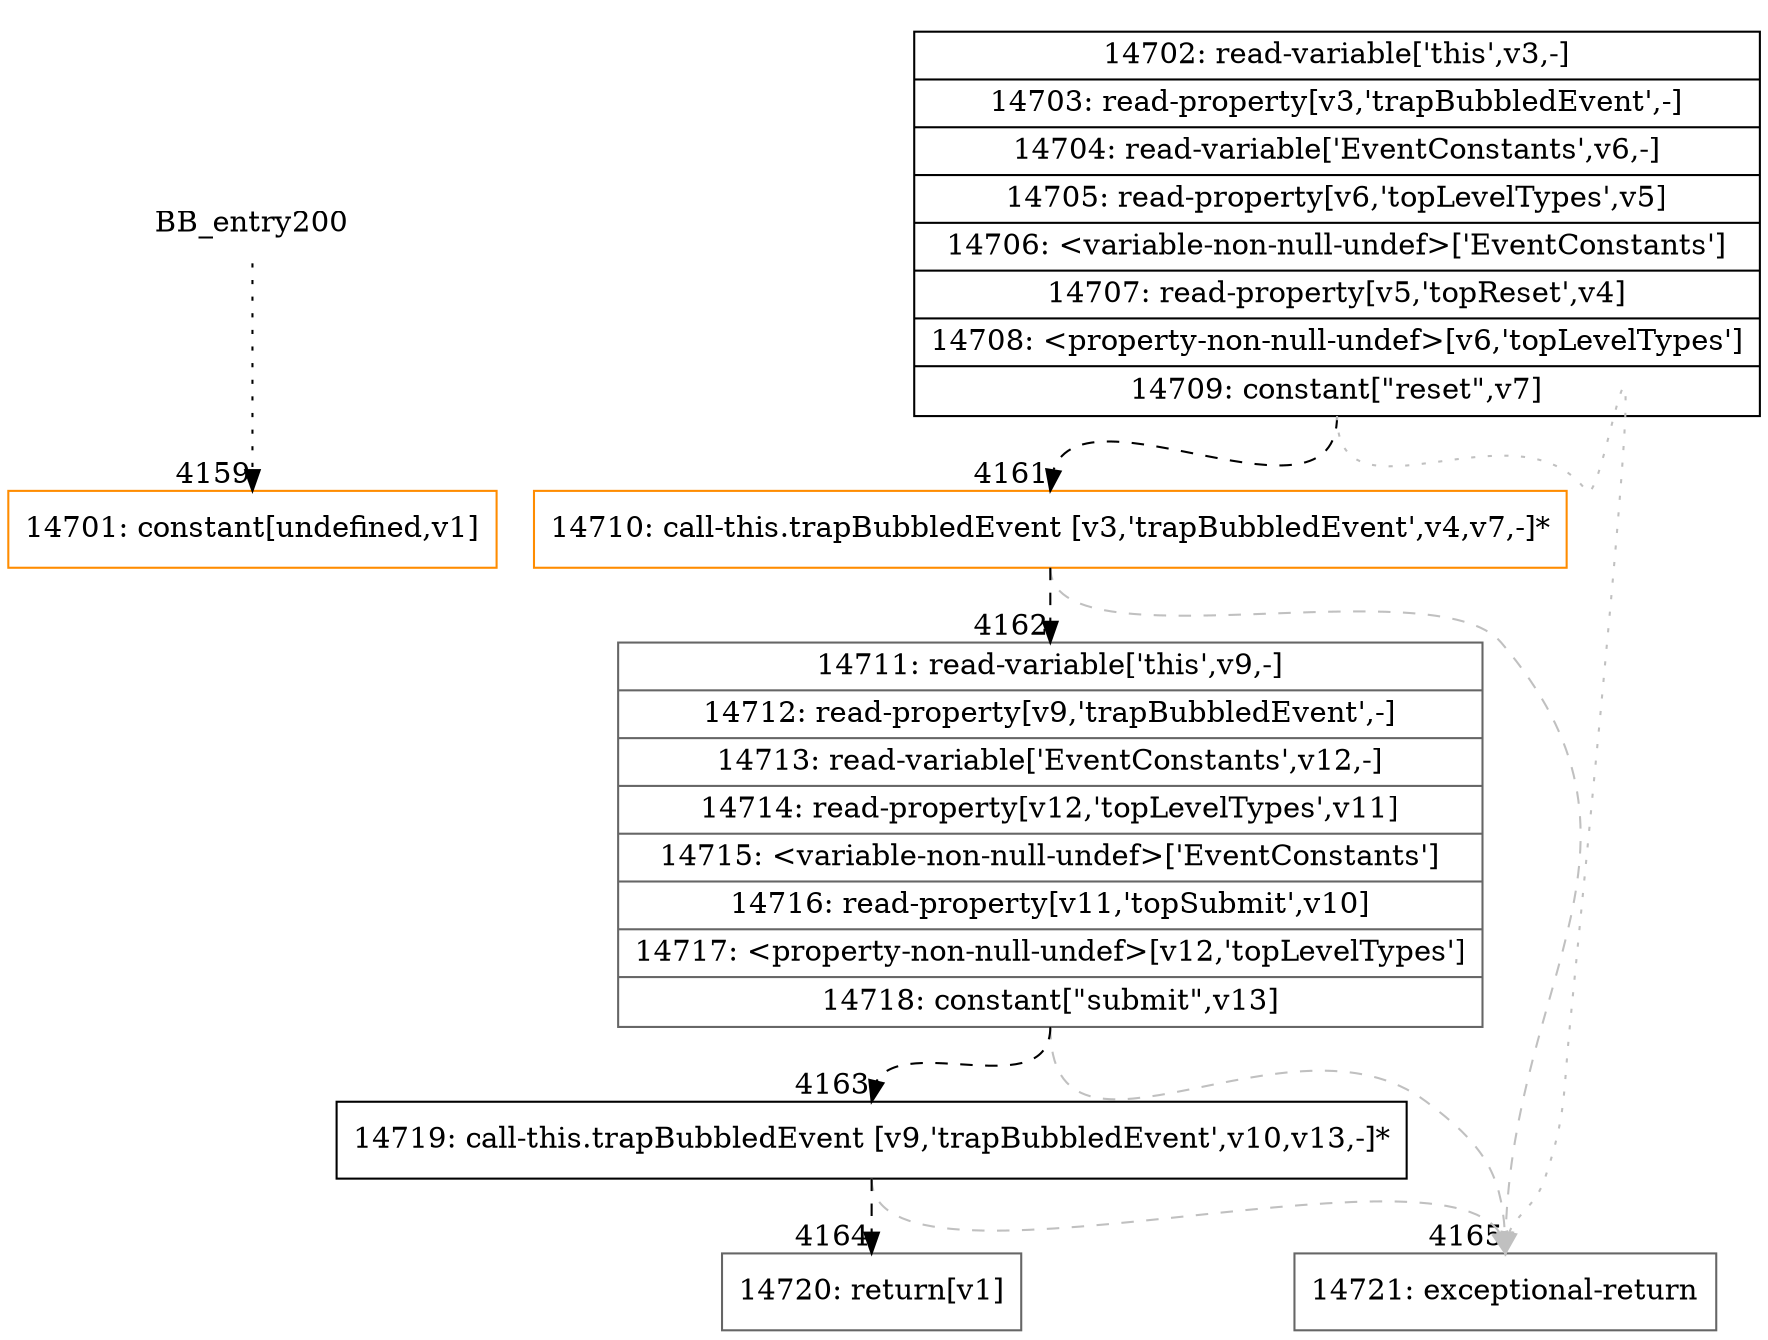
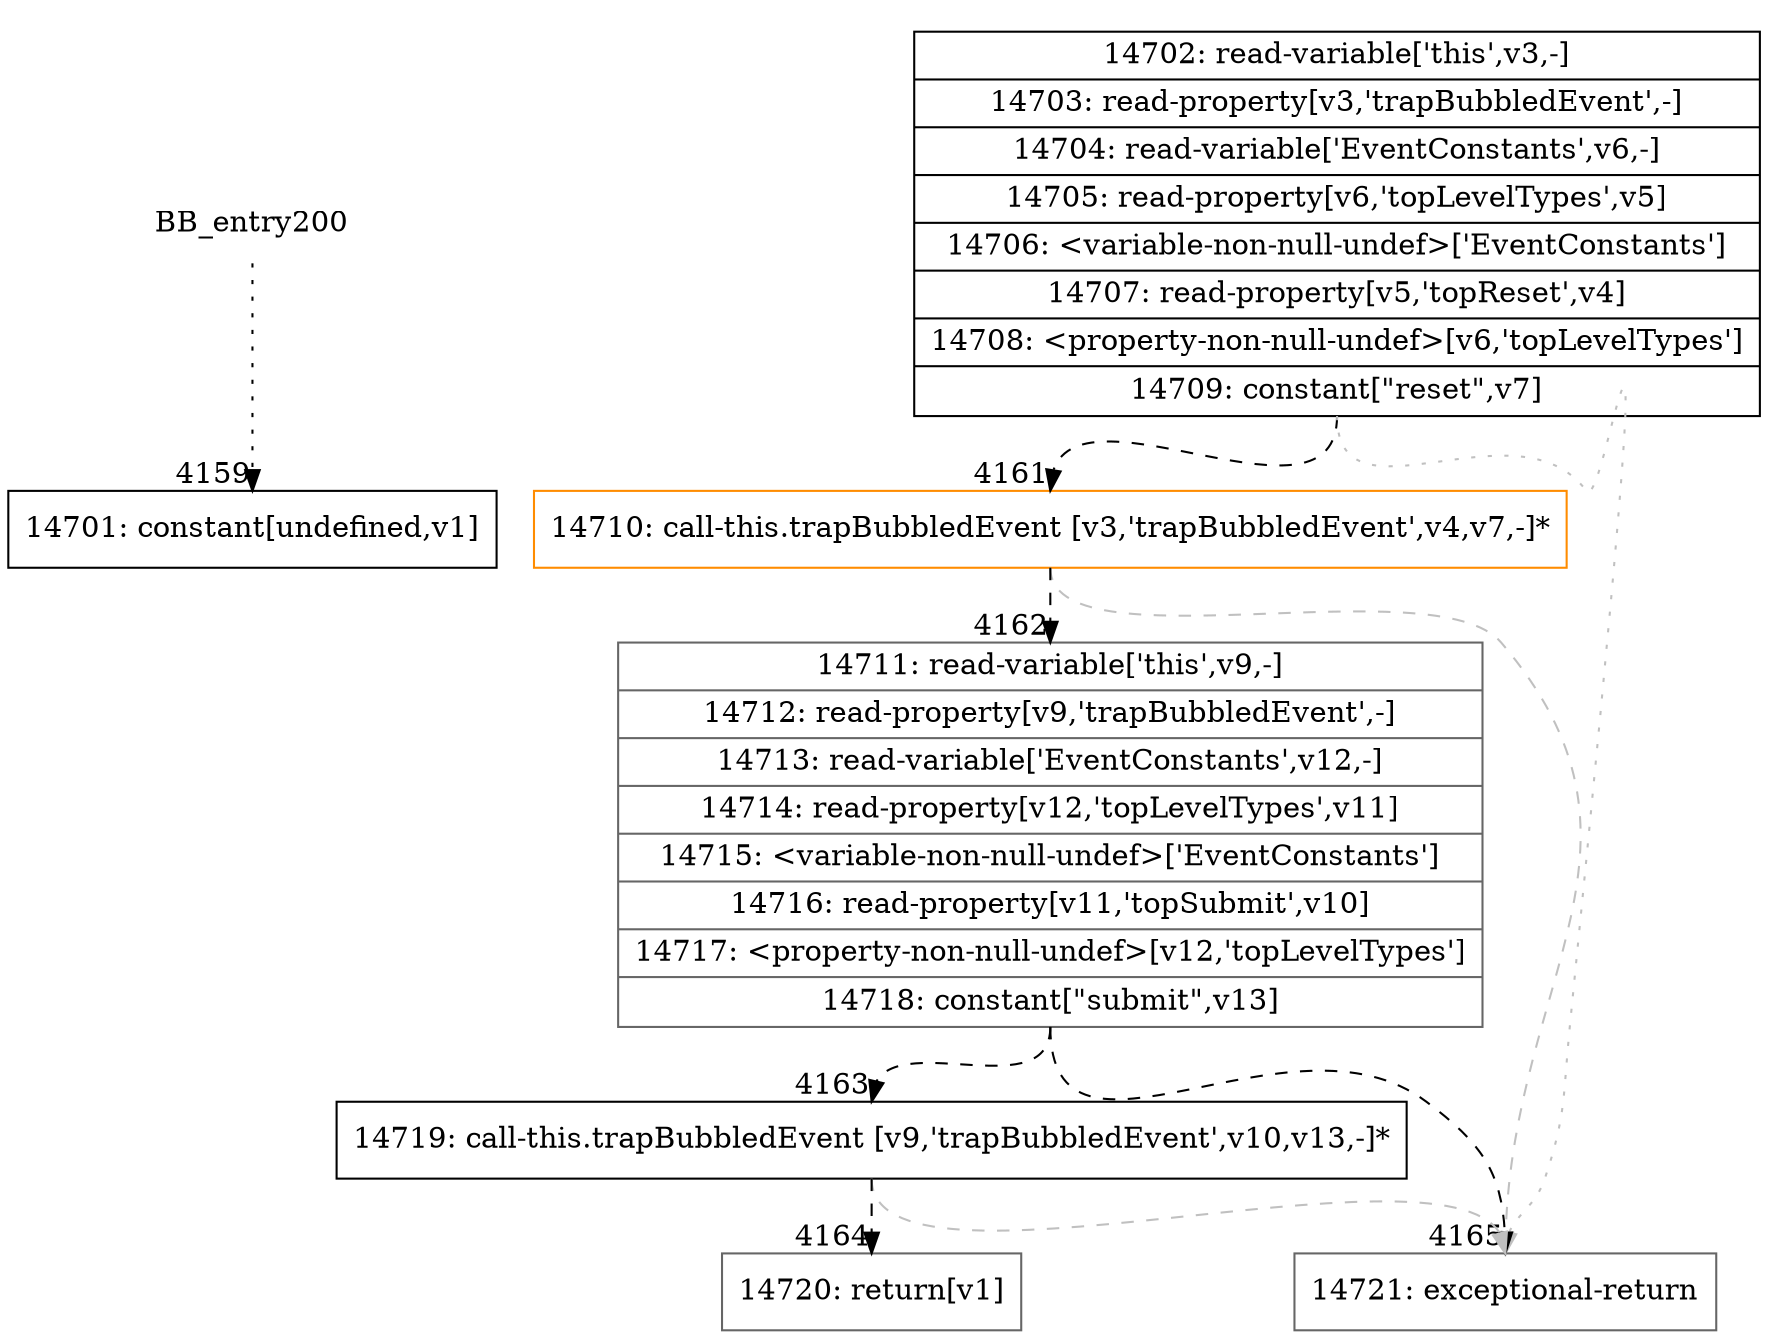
(252, 529) -> (252, 529)
(1297, 1072) -> (1297, 1072)
